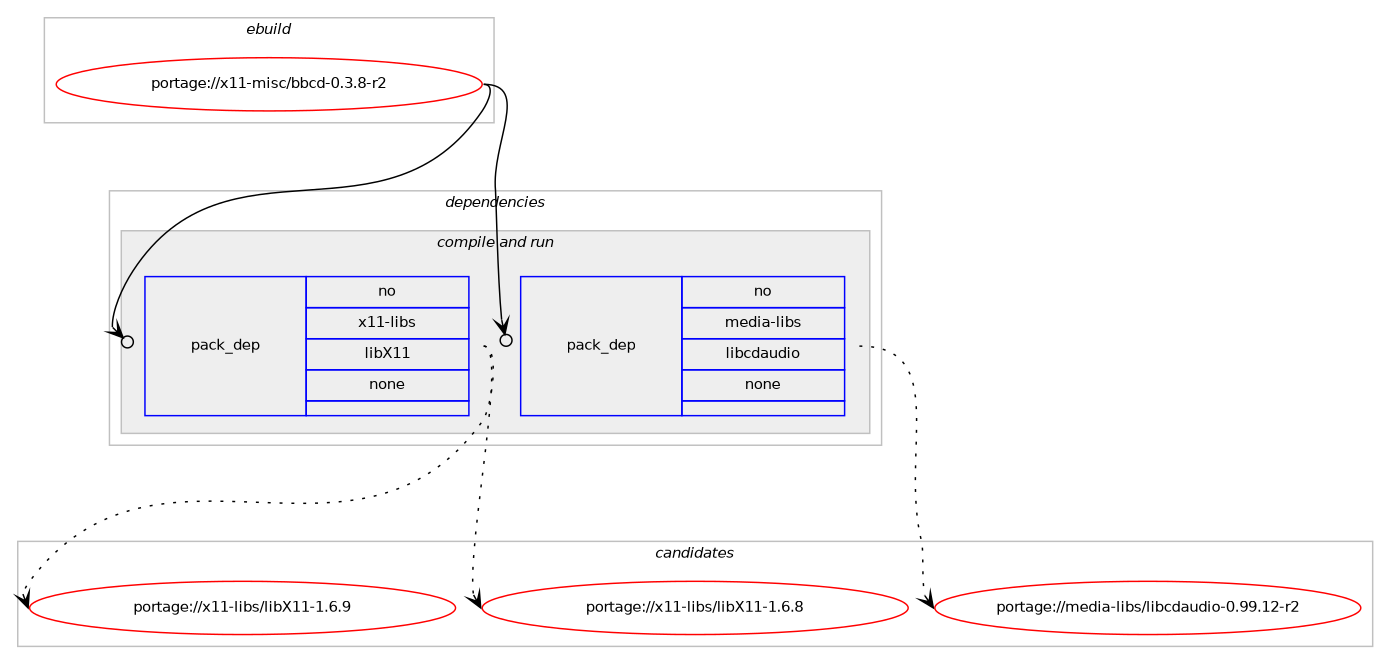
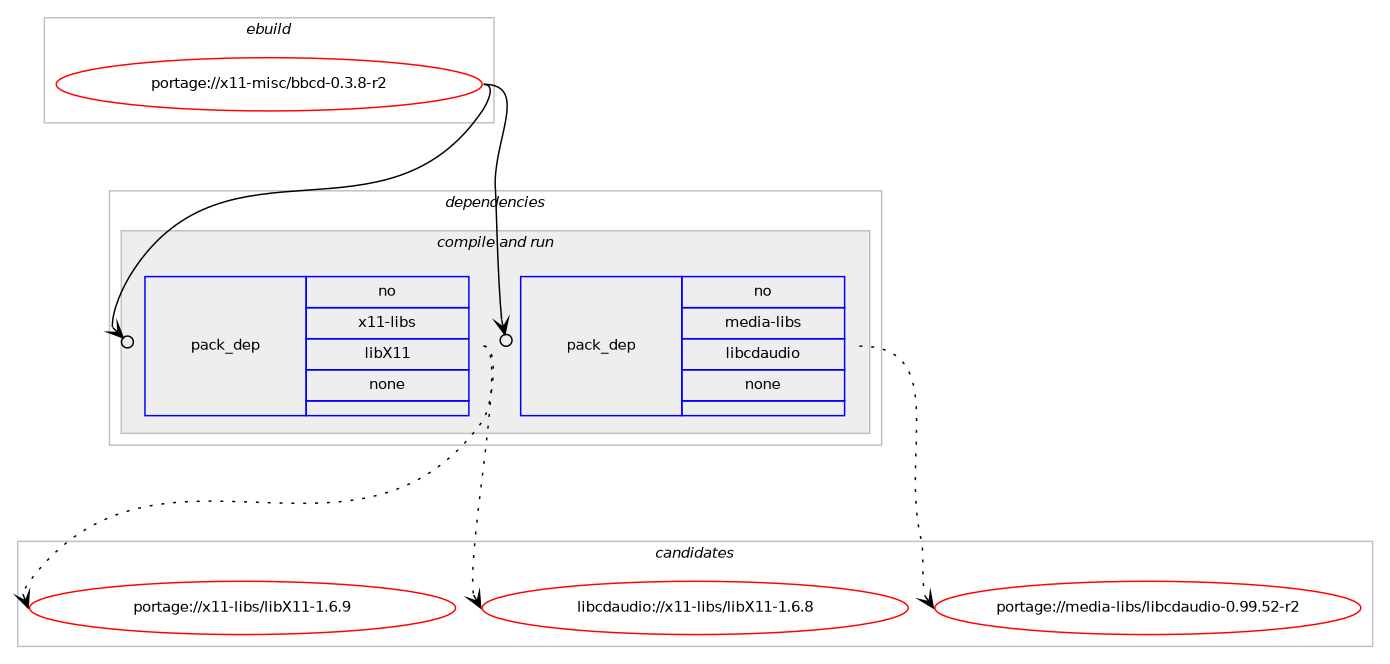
(695, 608) -> (695, 608)
(1148, 608) -> (1148, 608)
